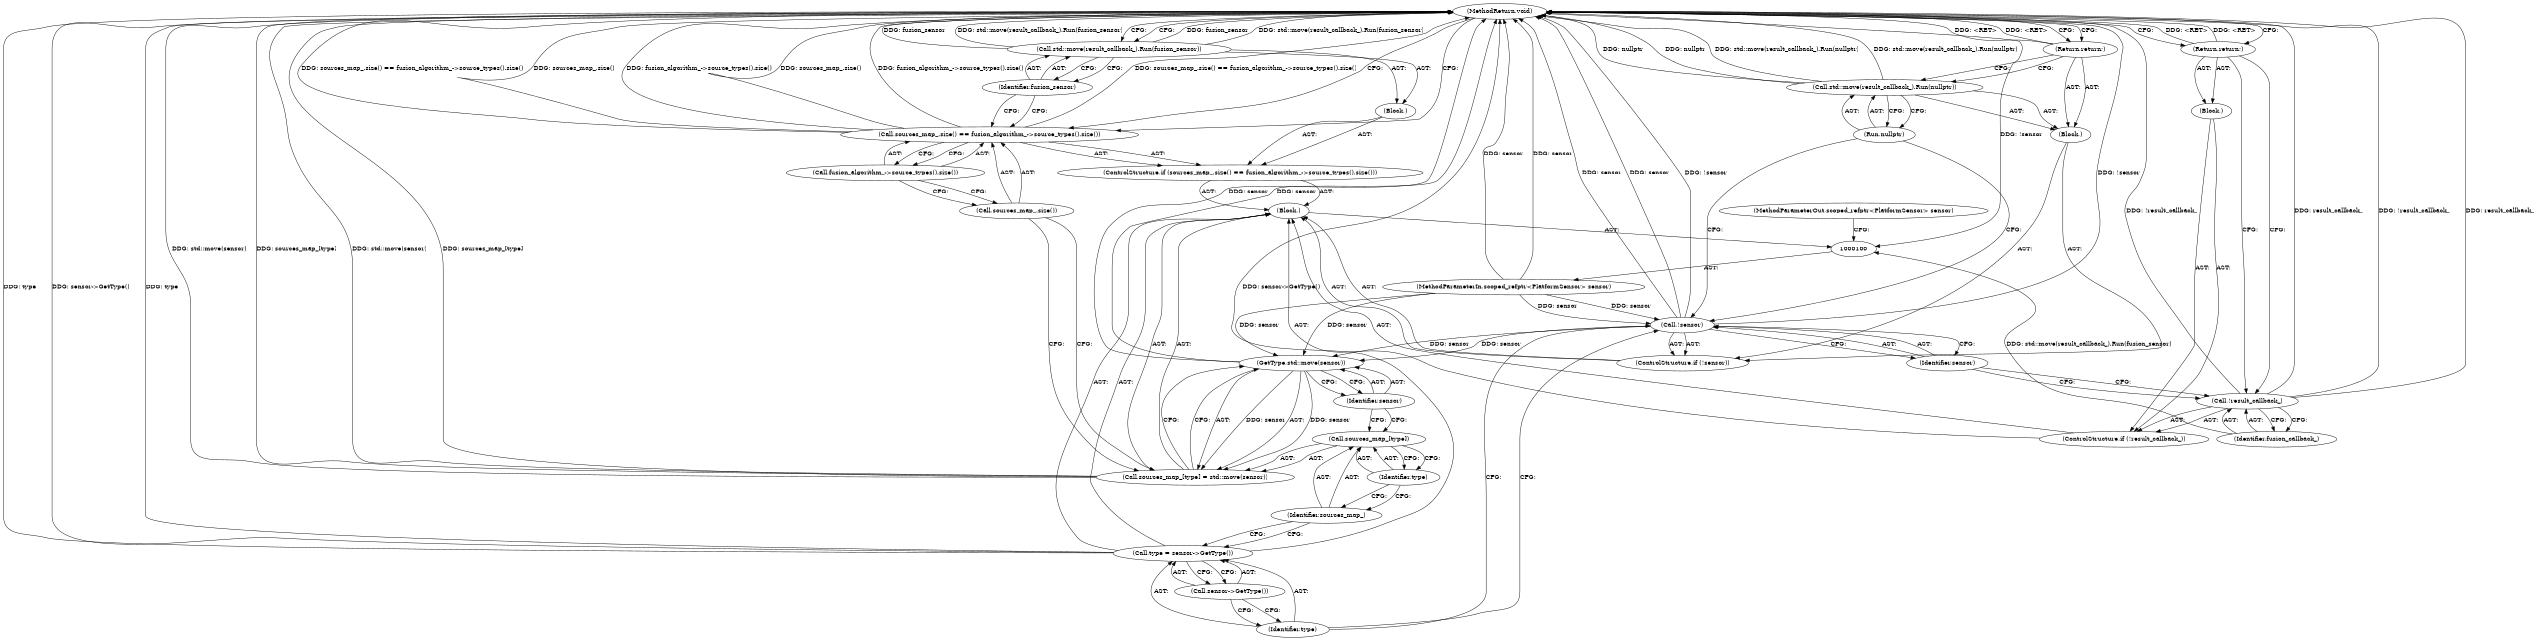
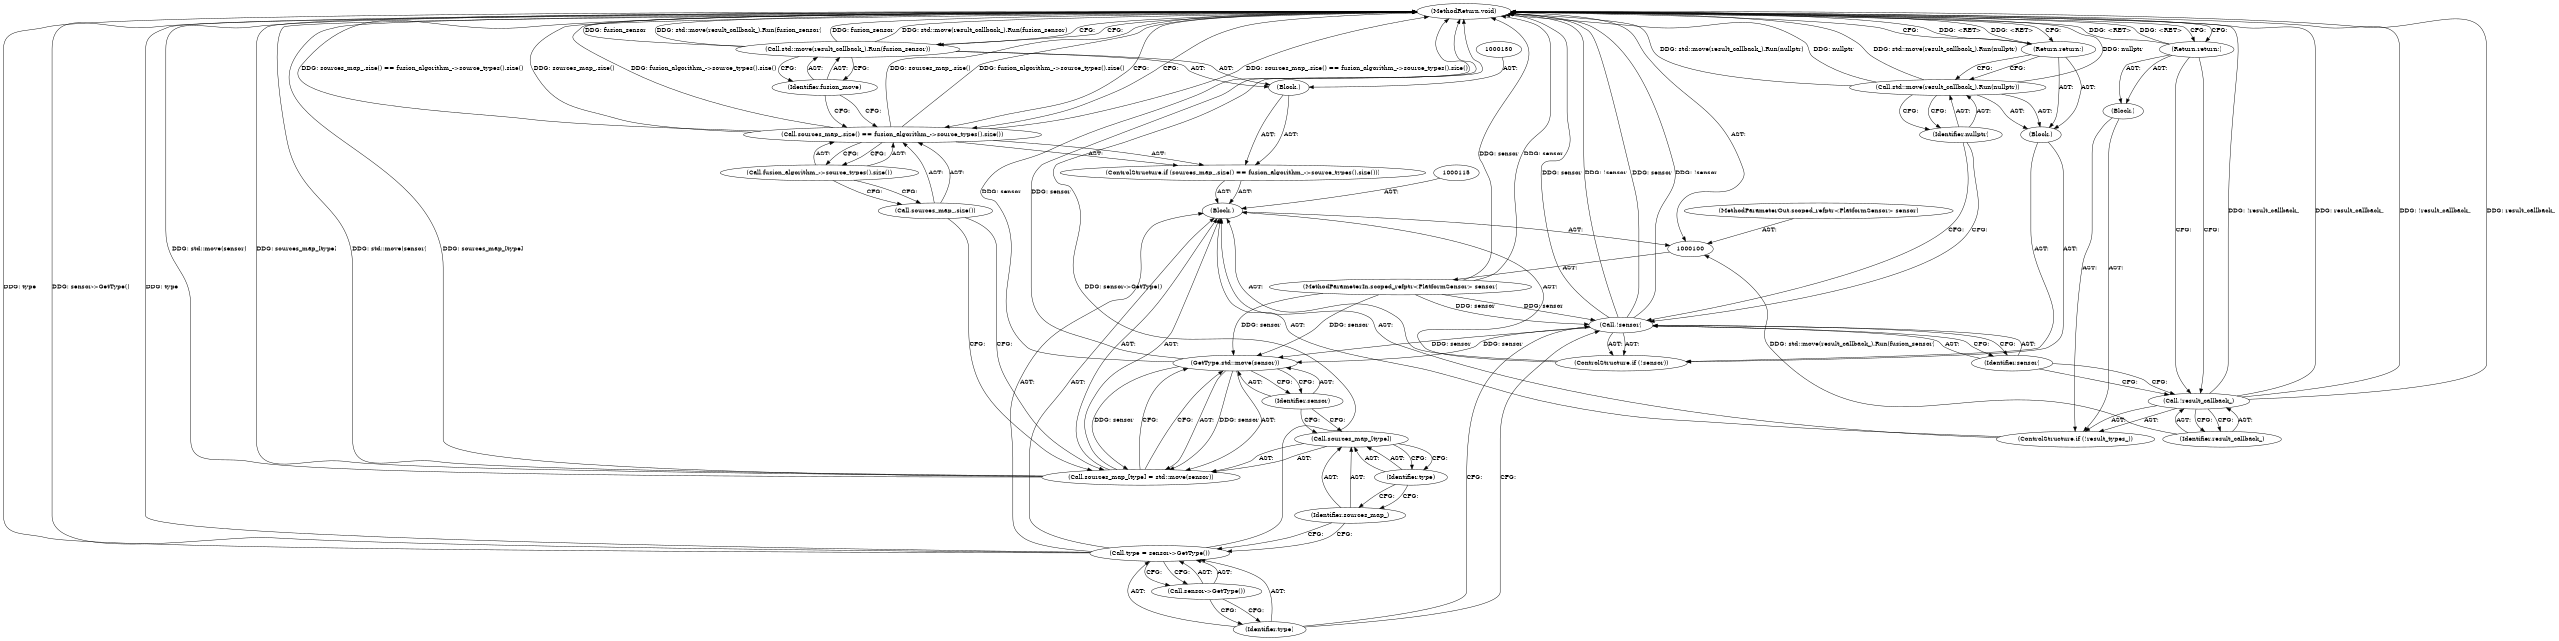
none -> (1499, 49)
(1037, 88) -> (825, 88)
(1884, 135) -> (1961, 135)
(2021, 135) -> (1740, 135)
none -> (1456, 173)
(1863, 230) -> (1771, 230)
(2124, 439) -> (2076, 439)
(2277, 439) -> (2222, 439)
